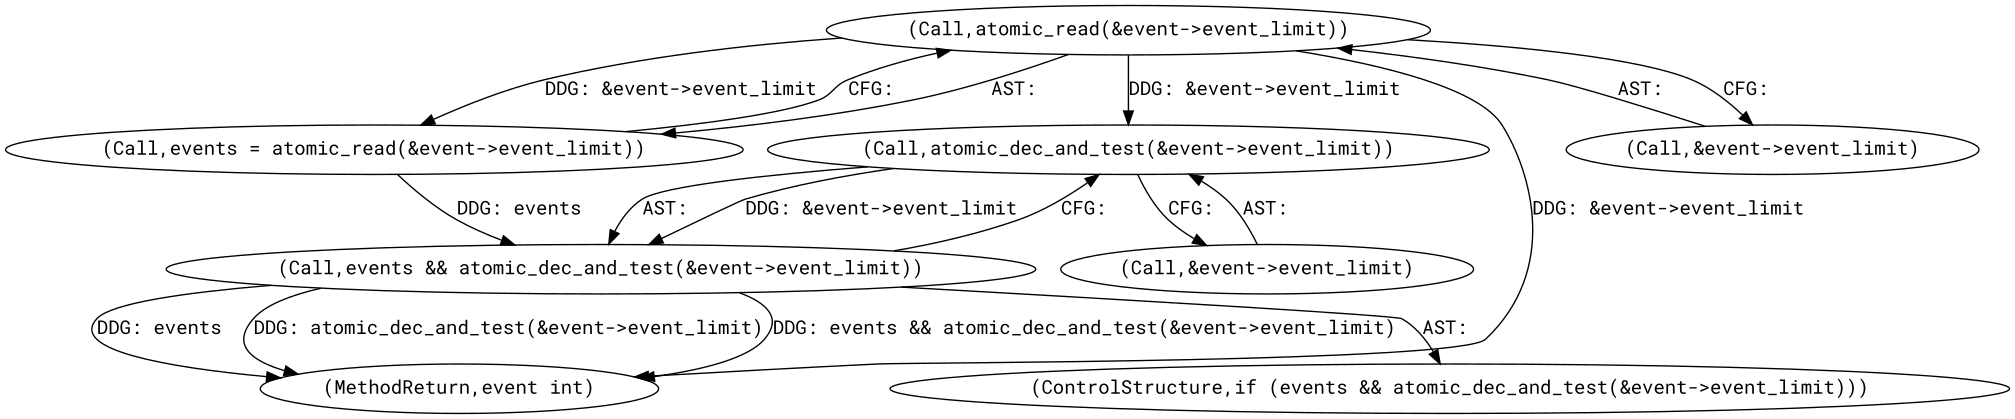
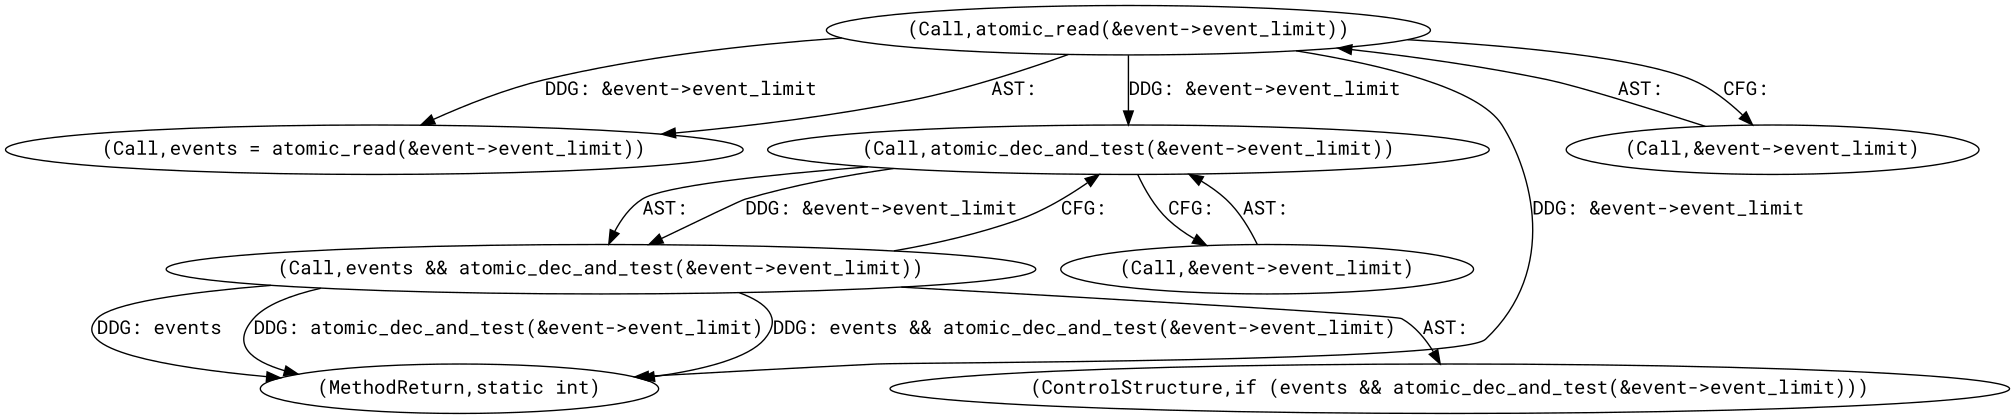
(787, 109) -> none
(446, 213) -> none
(459, 389) -> (459, 389)
